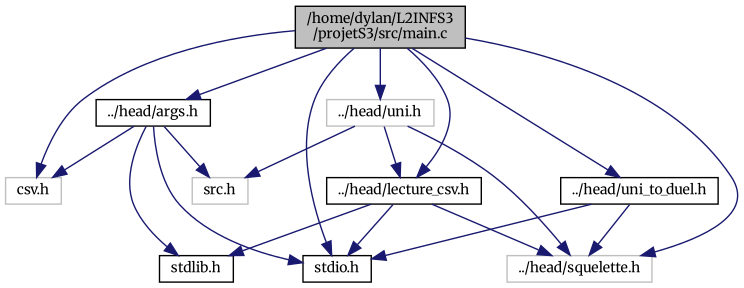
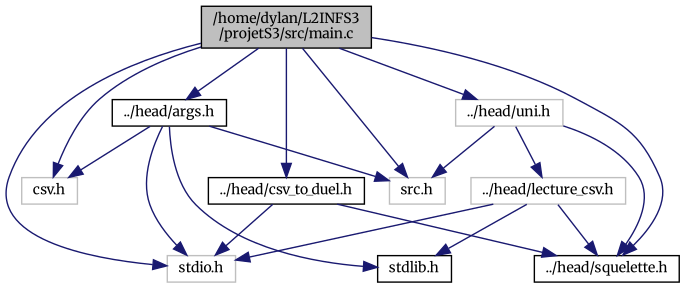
(448, 103) -> (351, 107)
(404, 191) -> (548, 191)
(639, 191) -> (286, 191)
(337, 269) -> (201, 269)
(580, 269) -> (607, 269)
